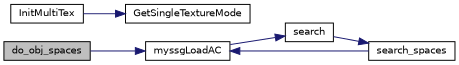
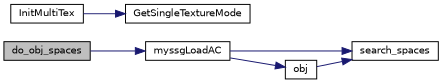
(309, 32) -> (301, 70)
(304, 51) -> (286, 51)
